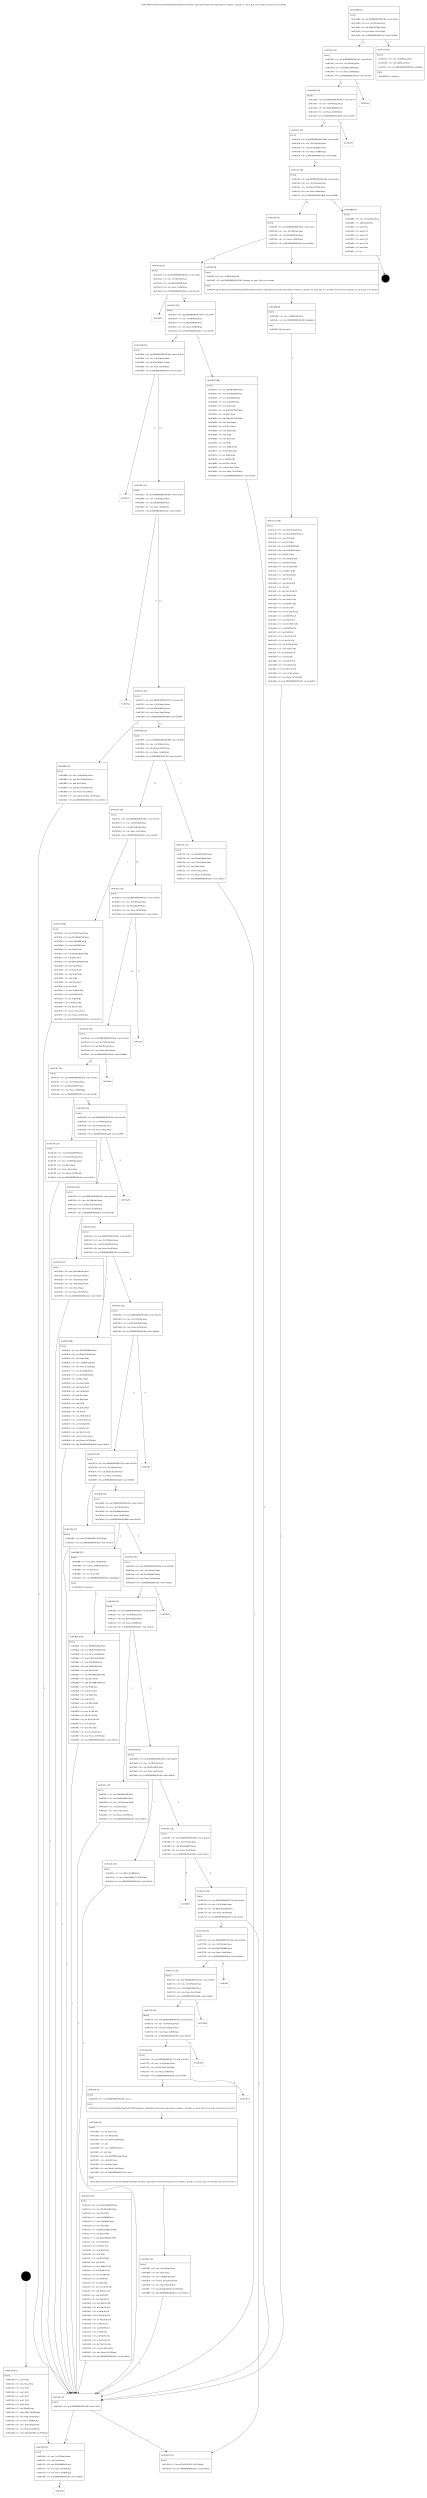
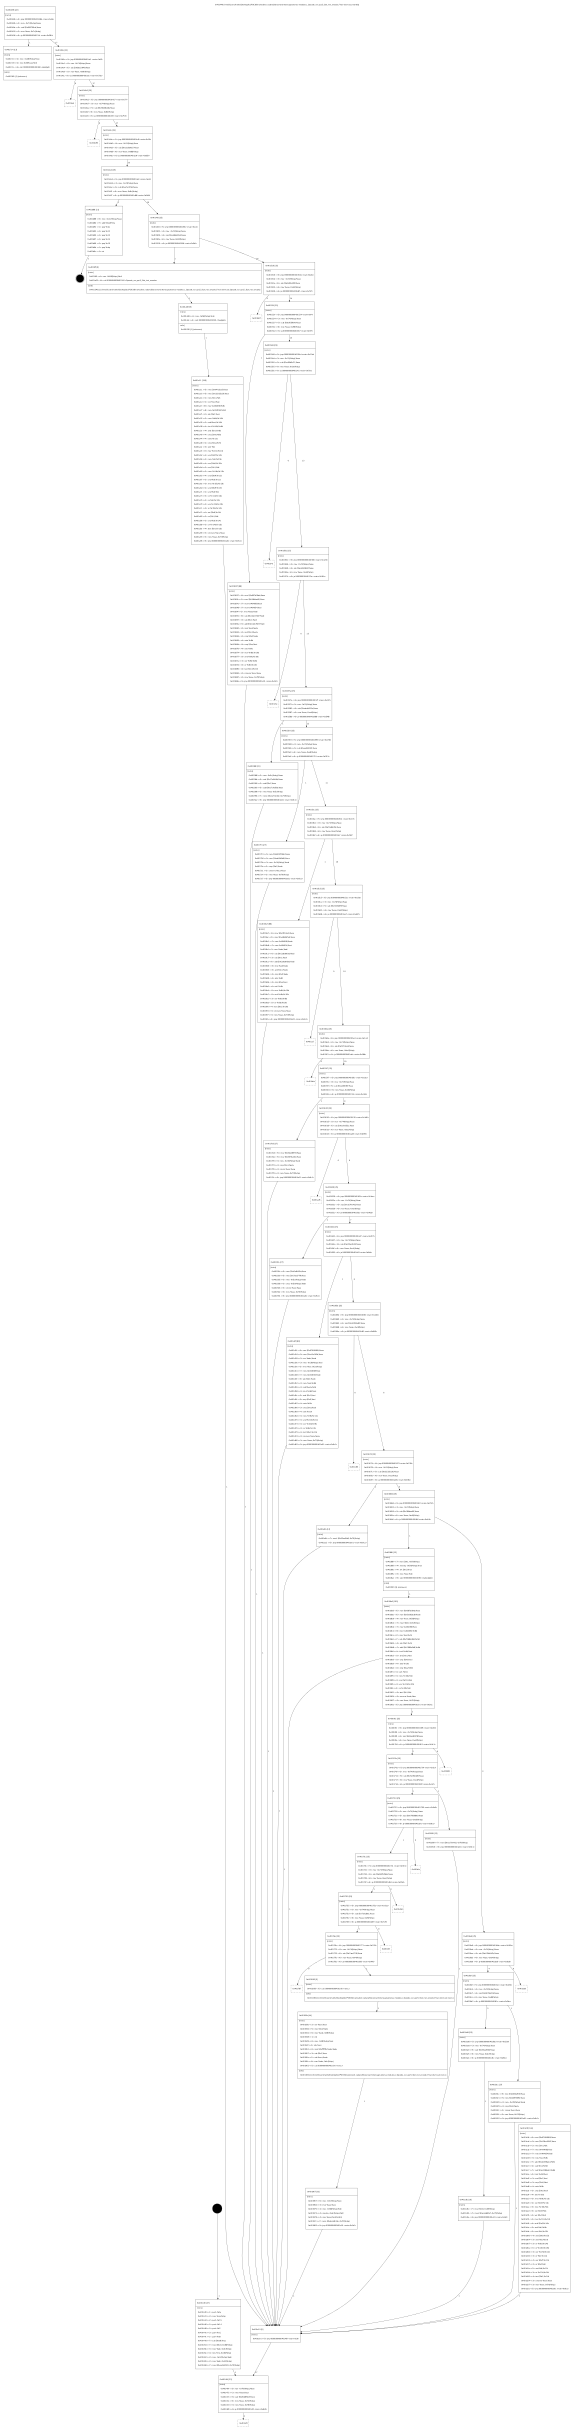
(169, 1801) -> (411, 1711)
(128, 2431) -> (440, 2115)
